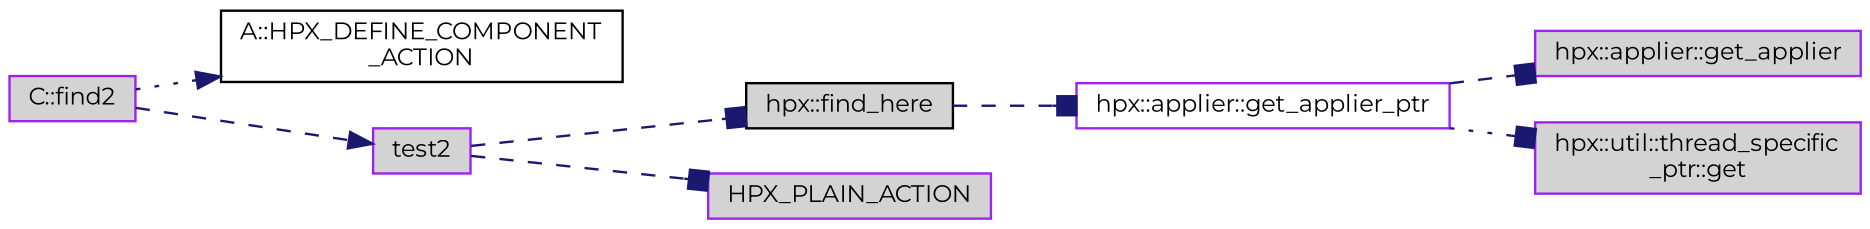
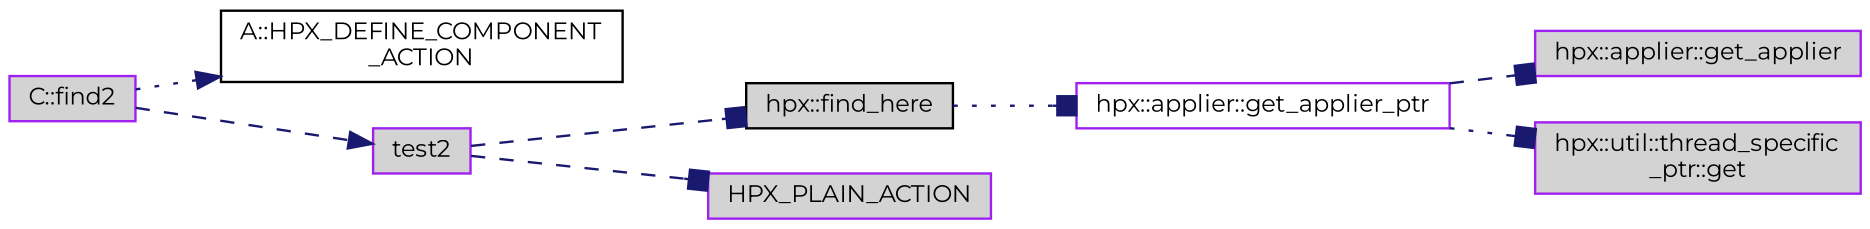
(1003, 106) -> (1003, 106)
